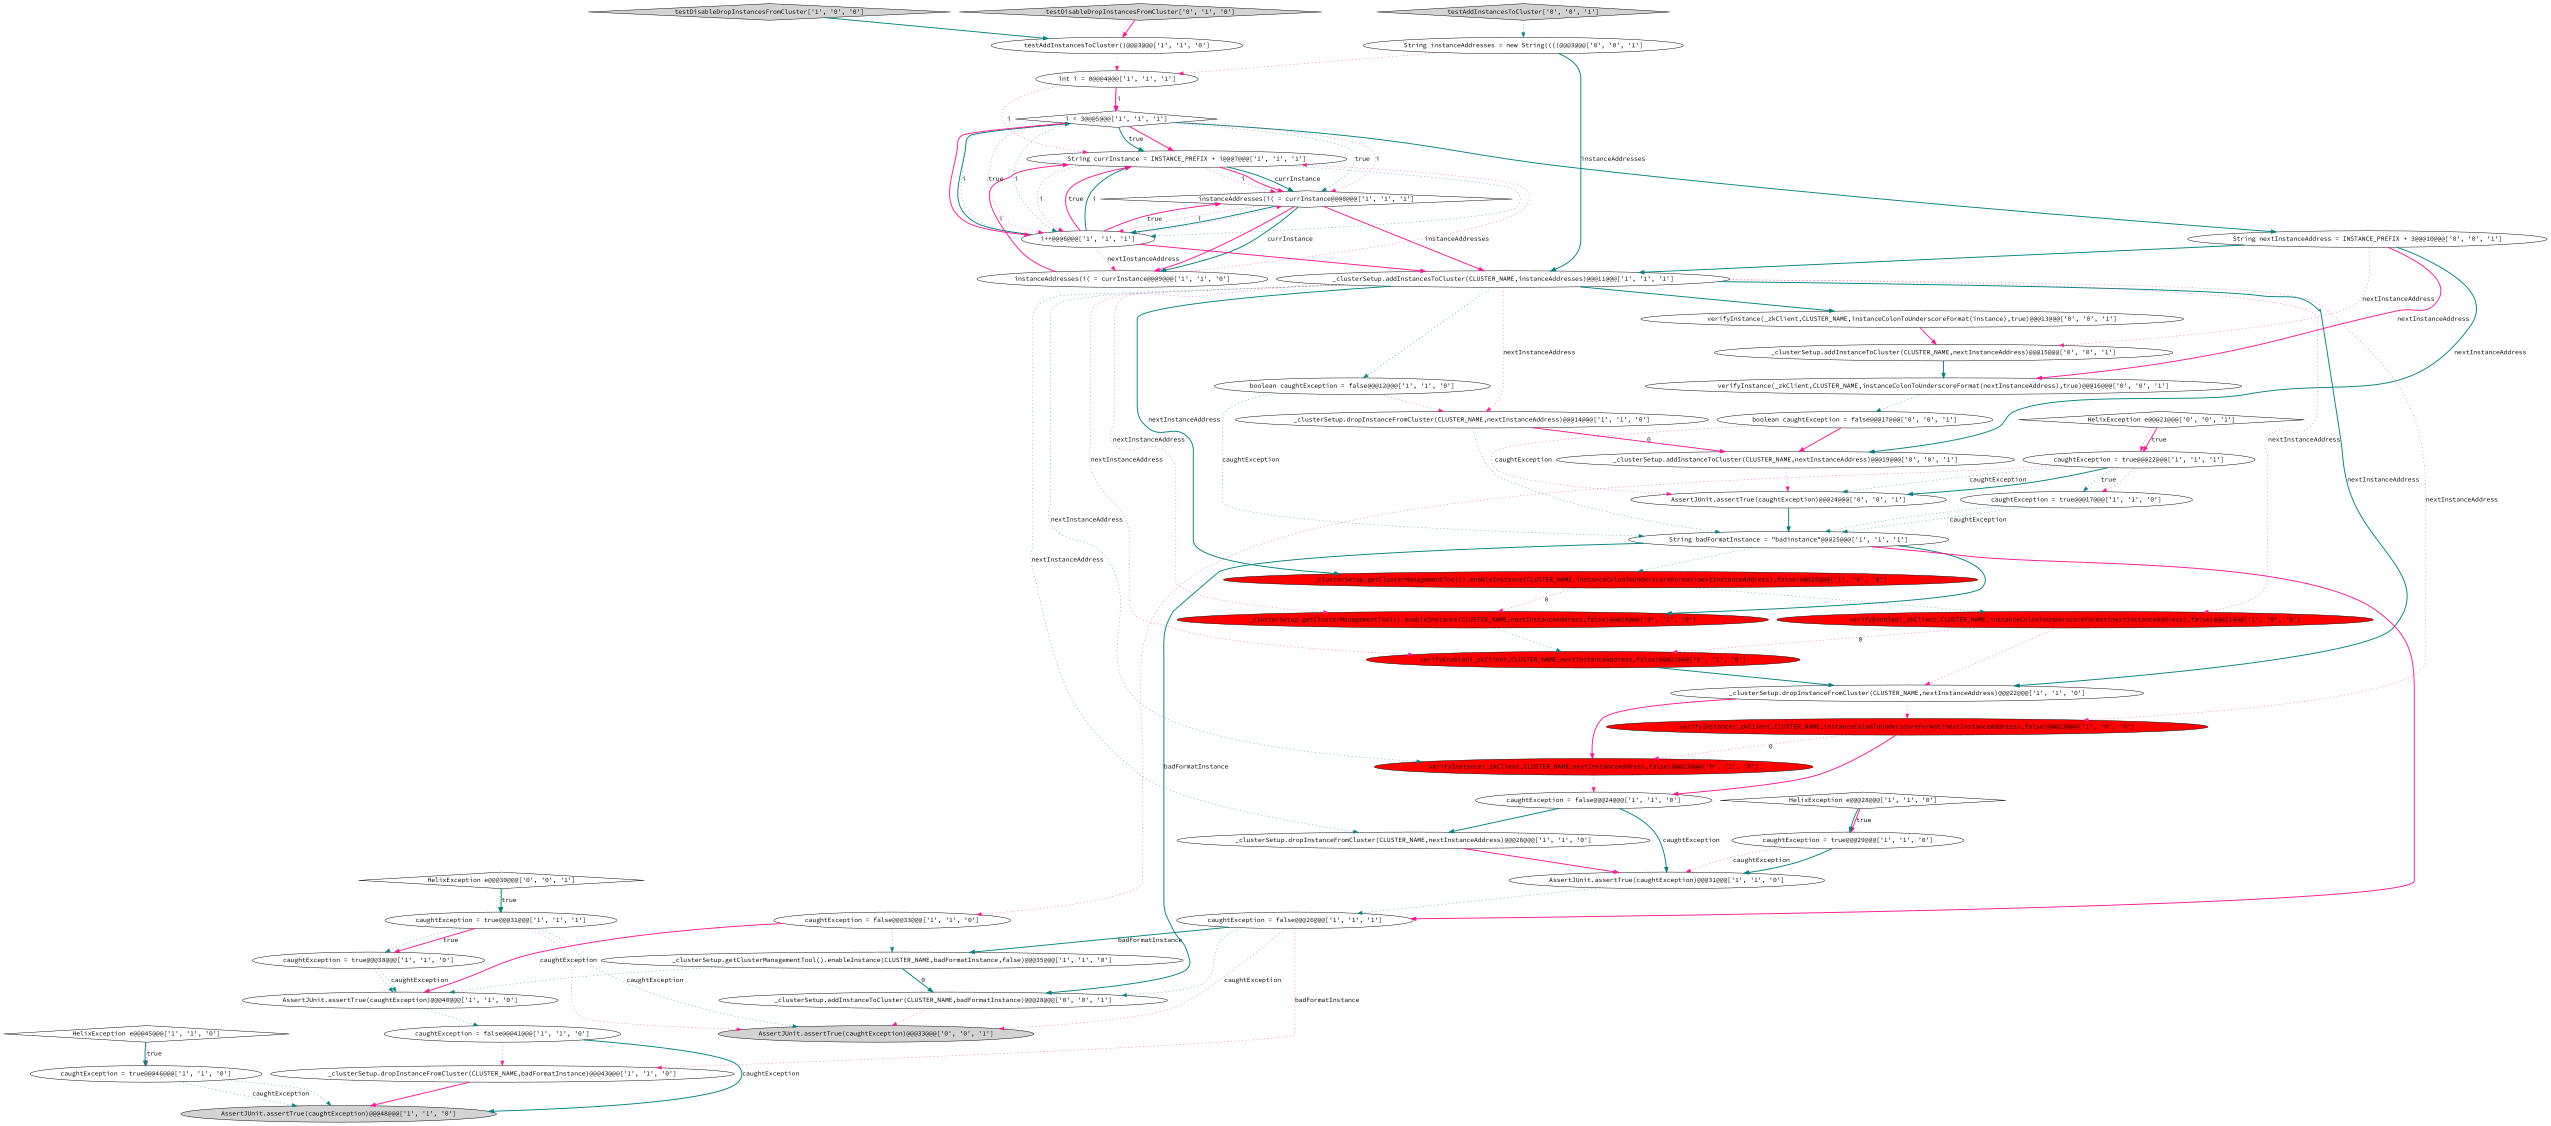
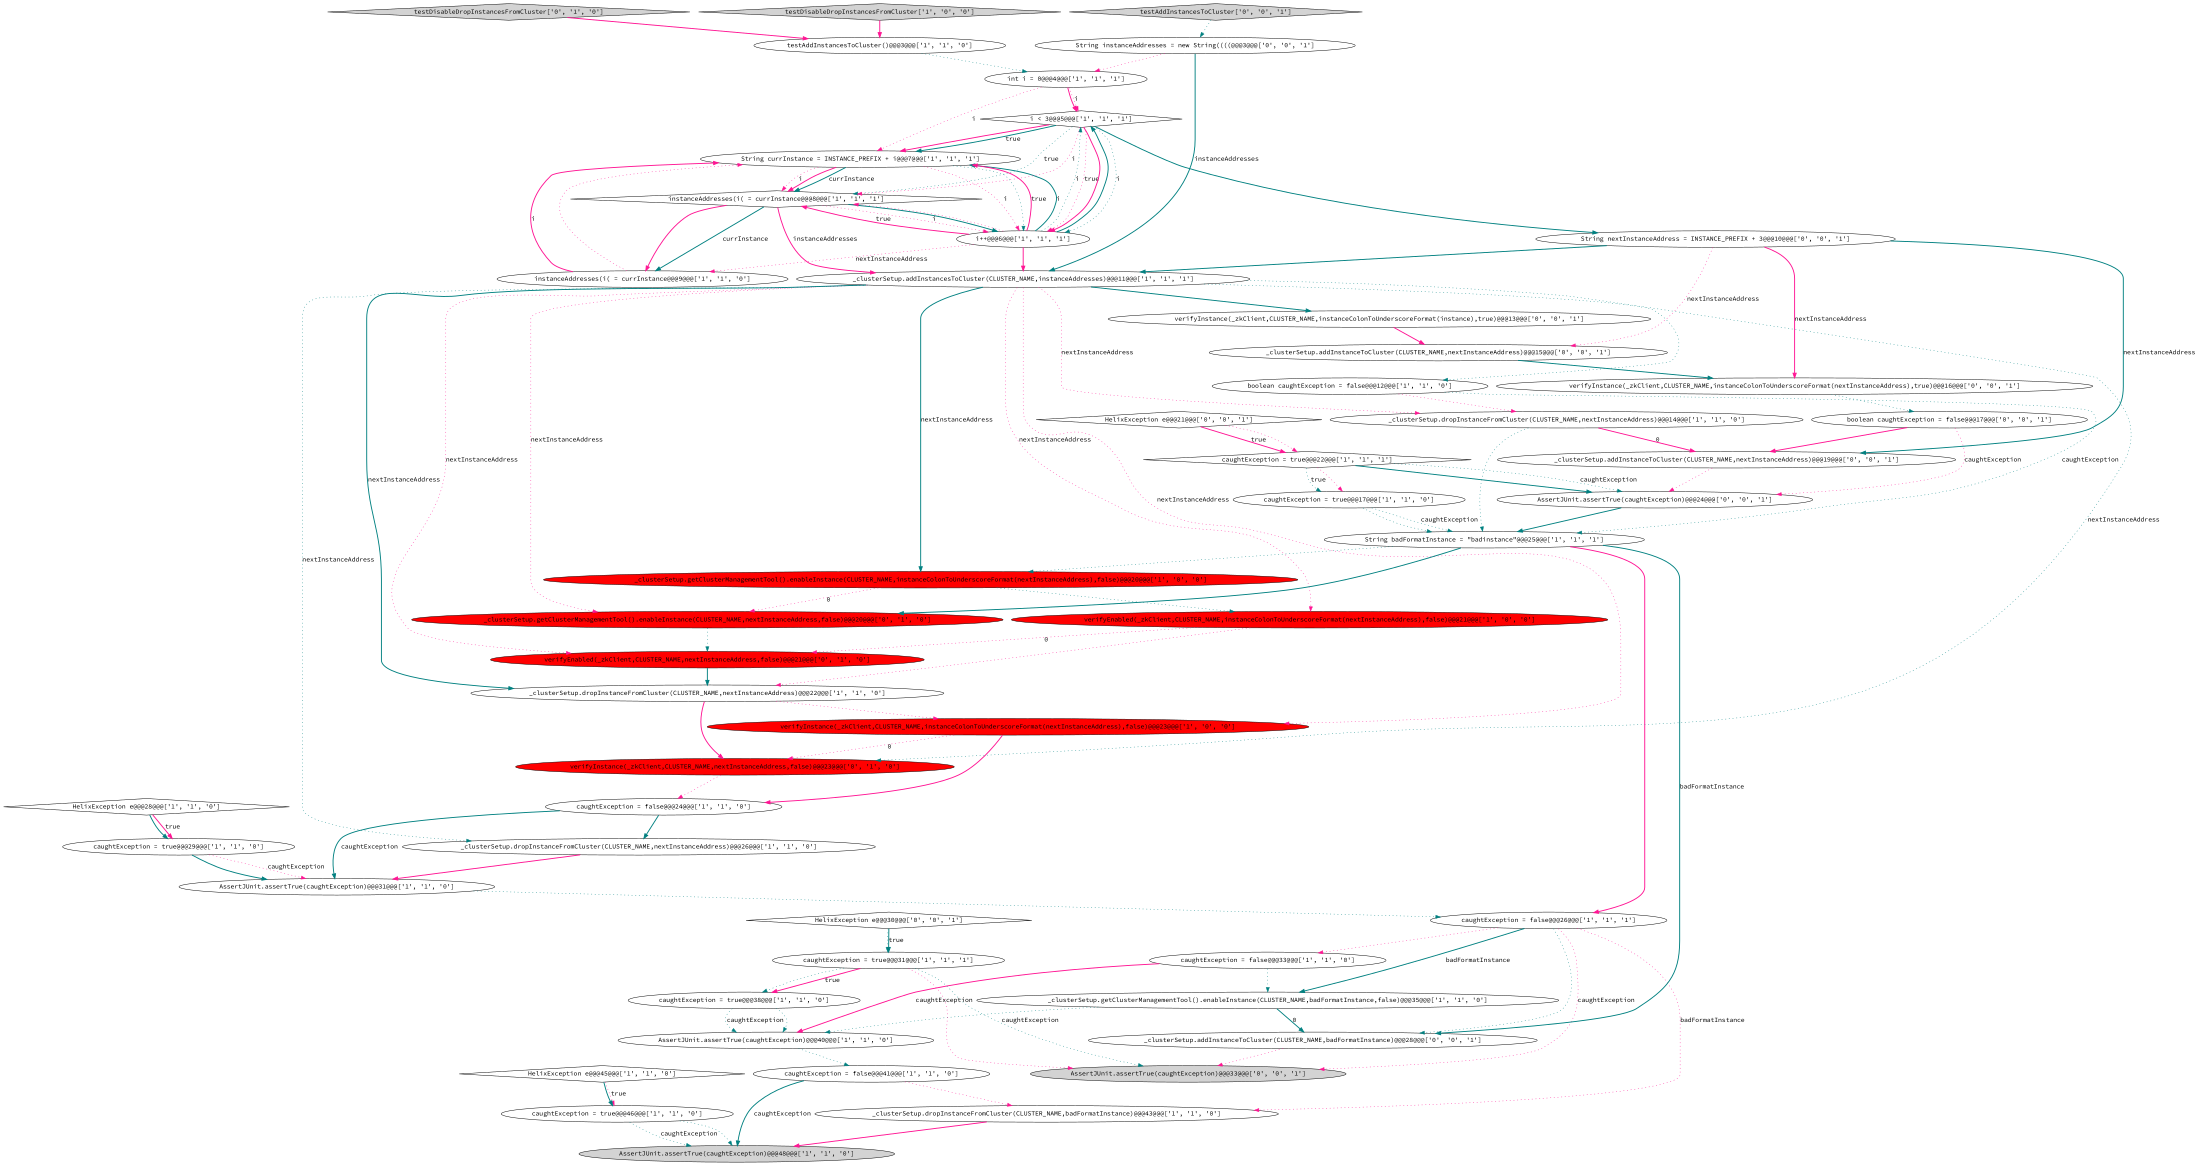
(934, 28) -> (880, 26)
(1117, 60) -> (972, 62)
(2139, 460) -> (1307, 460)
(1375, 516) -> (1411, 940)
